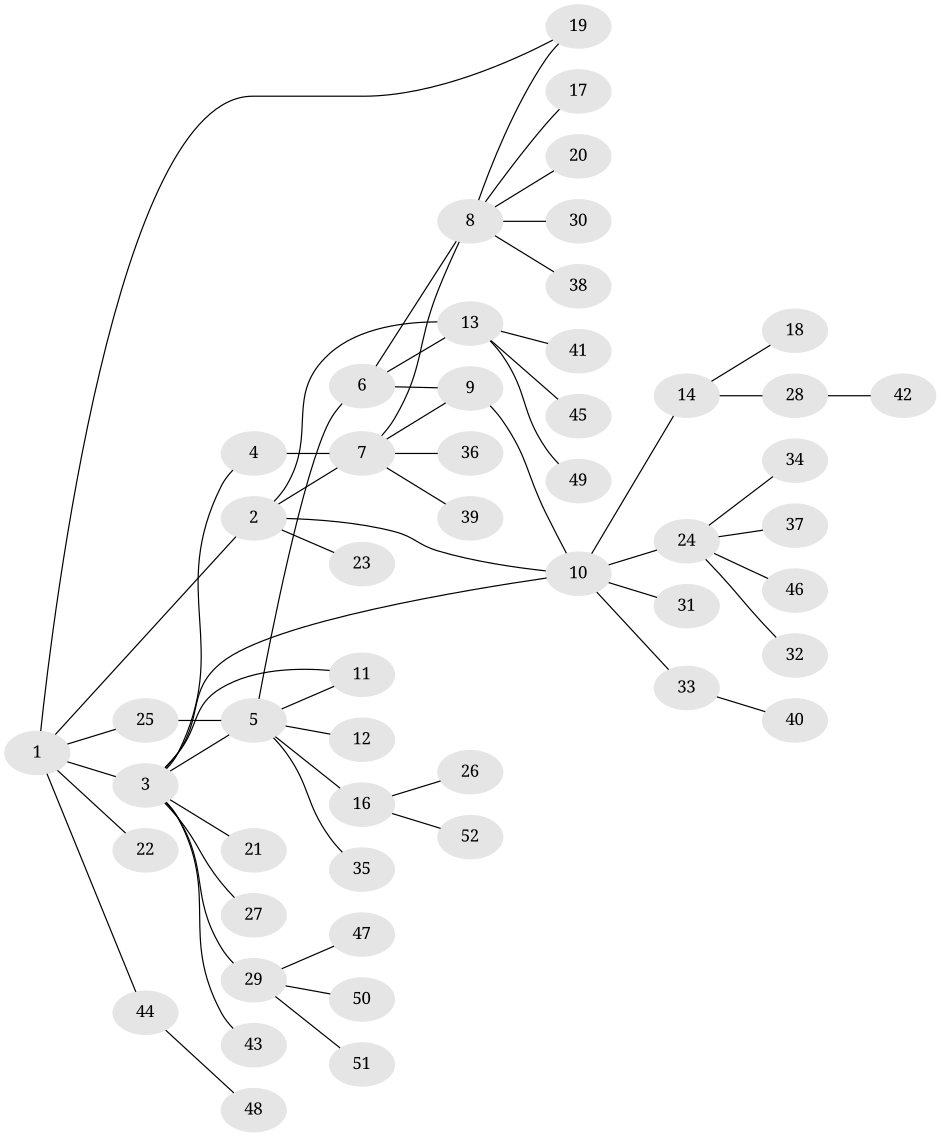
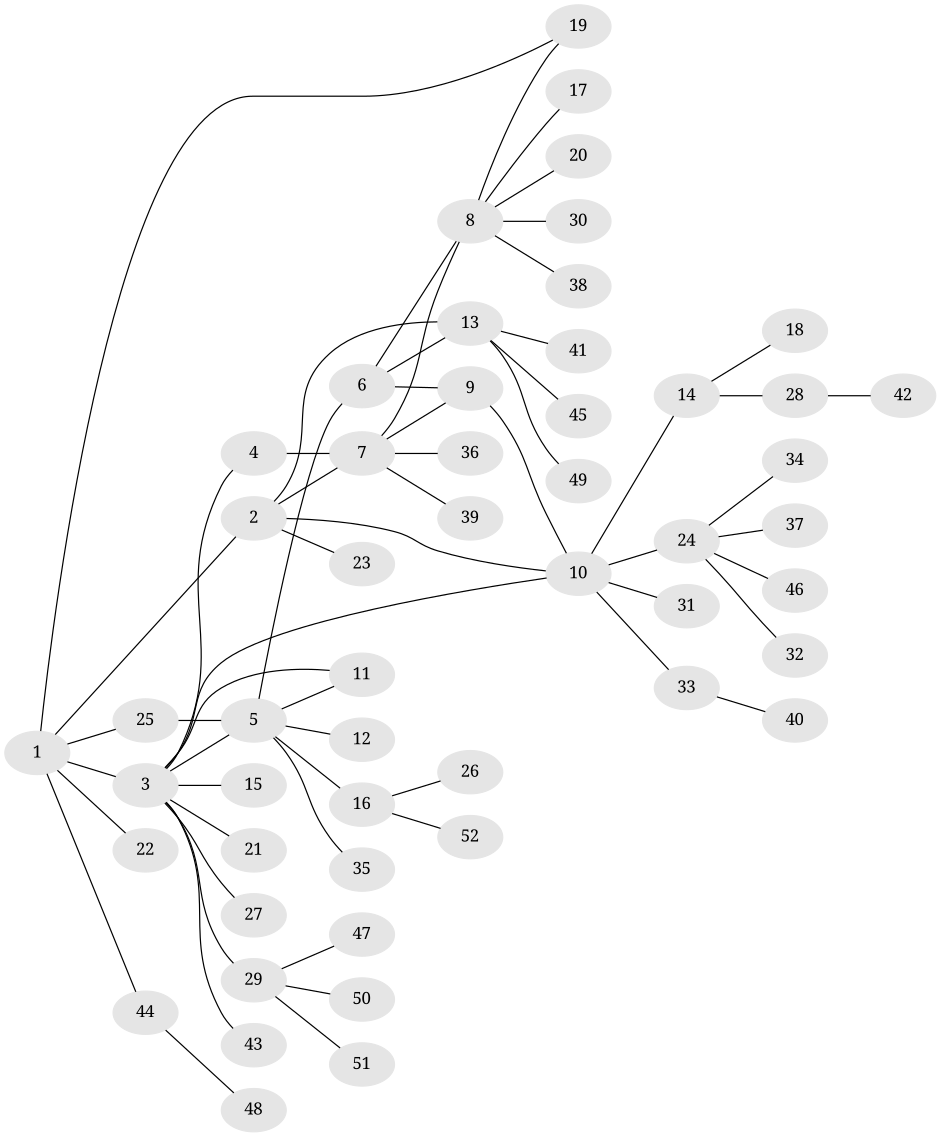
none -> (254, 785)
